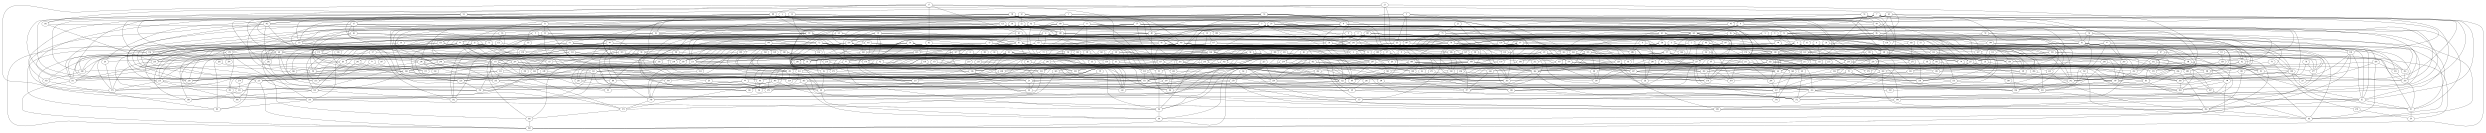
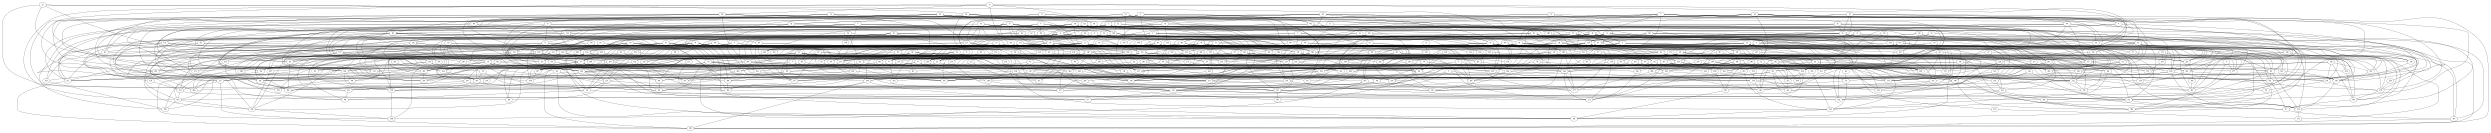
none -> (151, 81)
